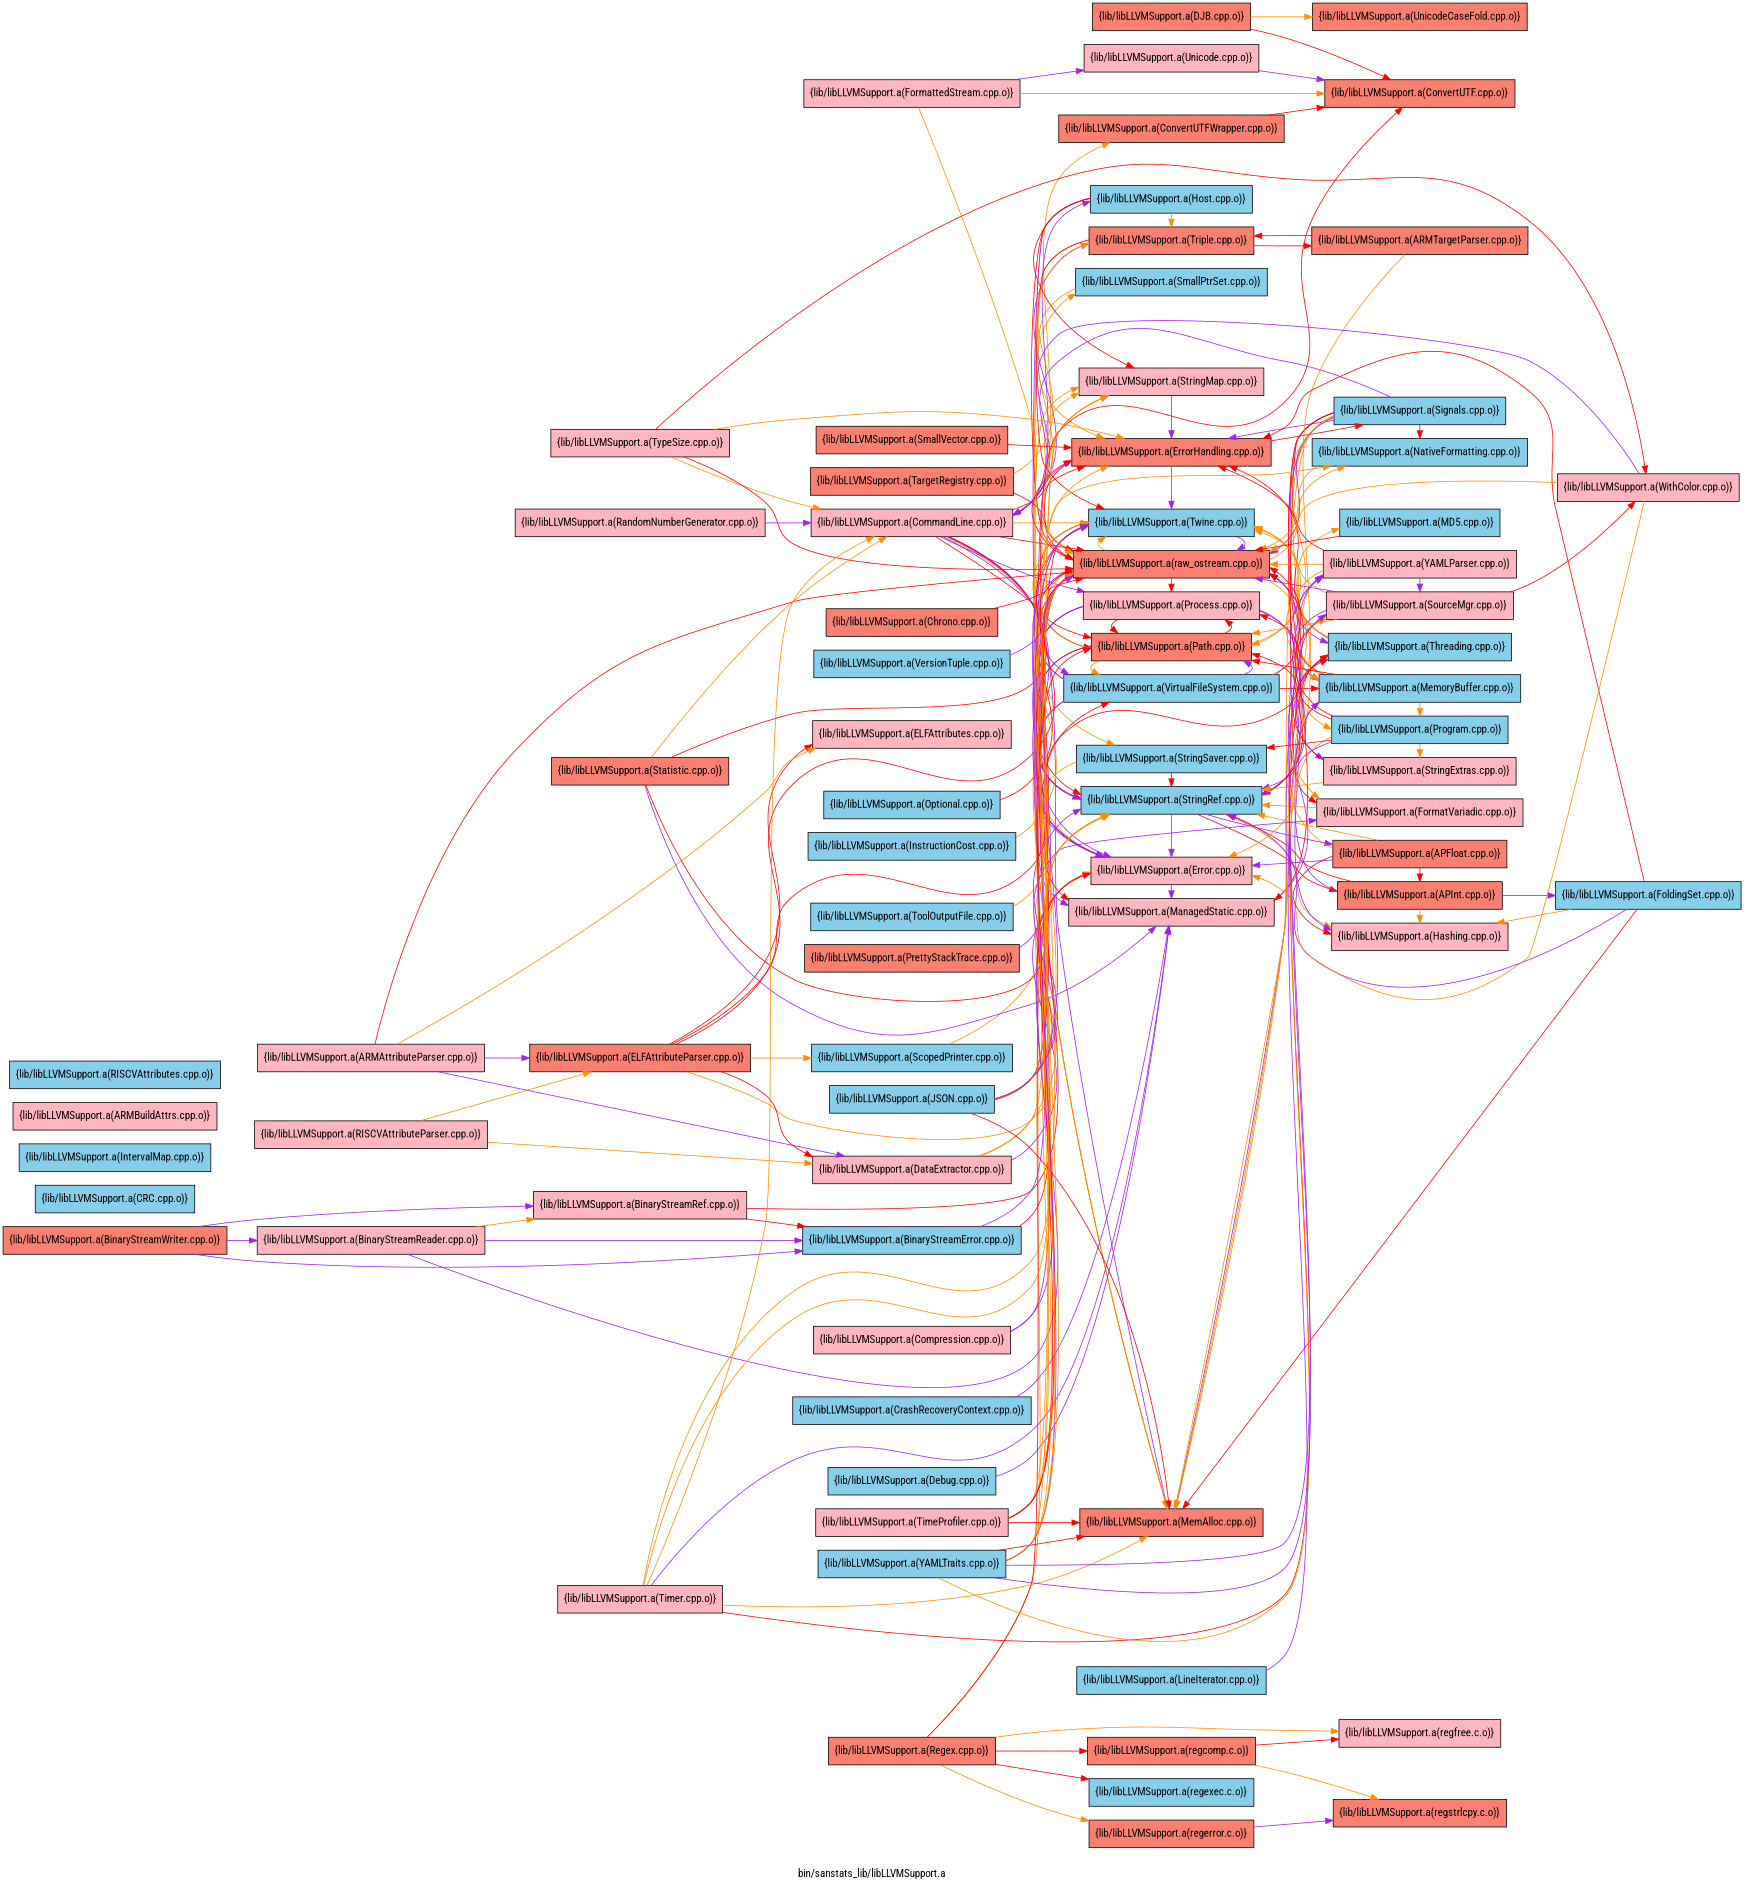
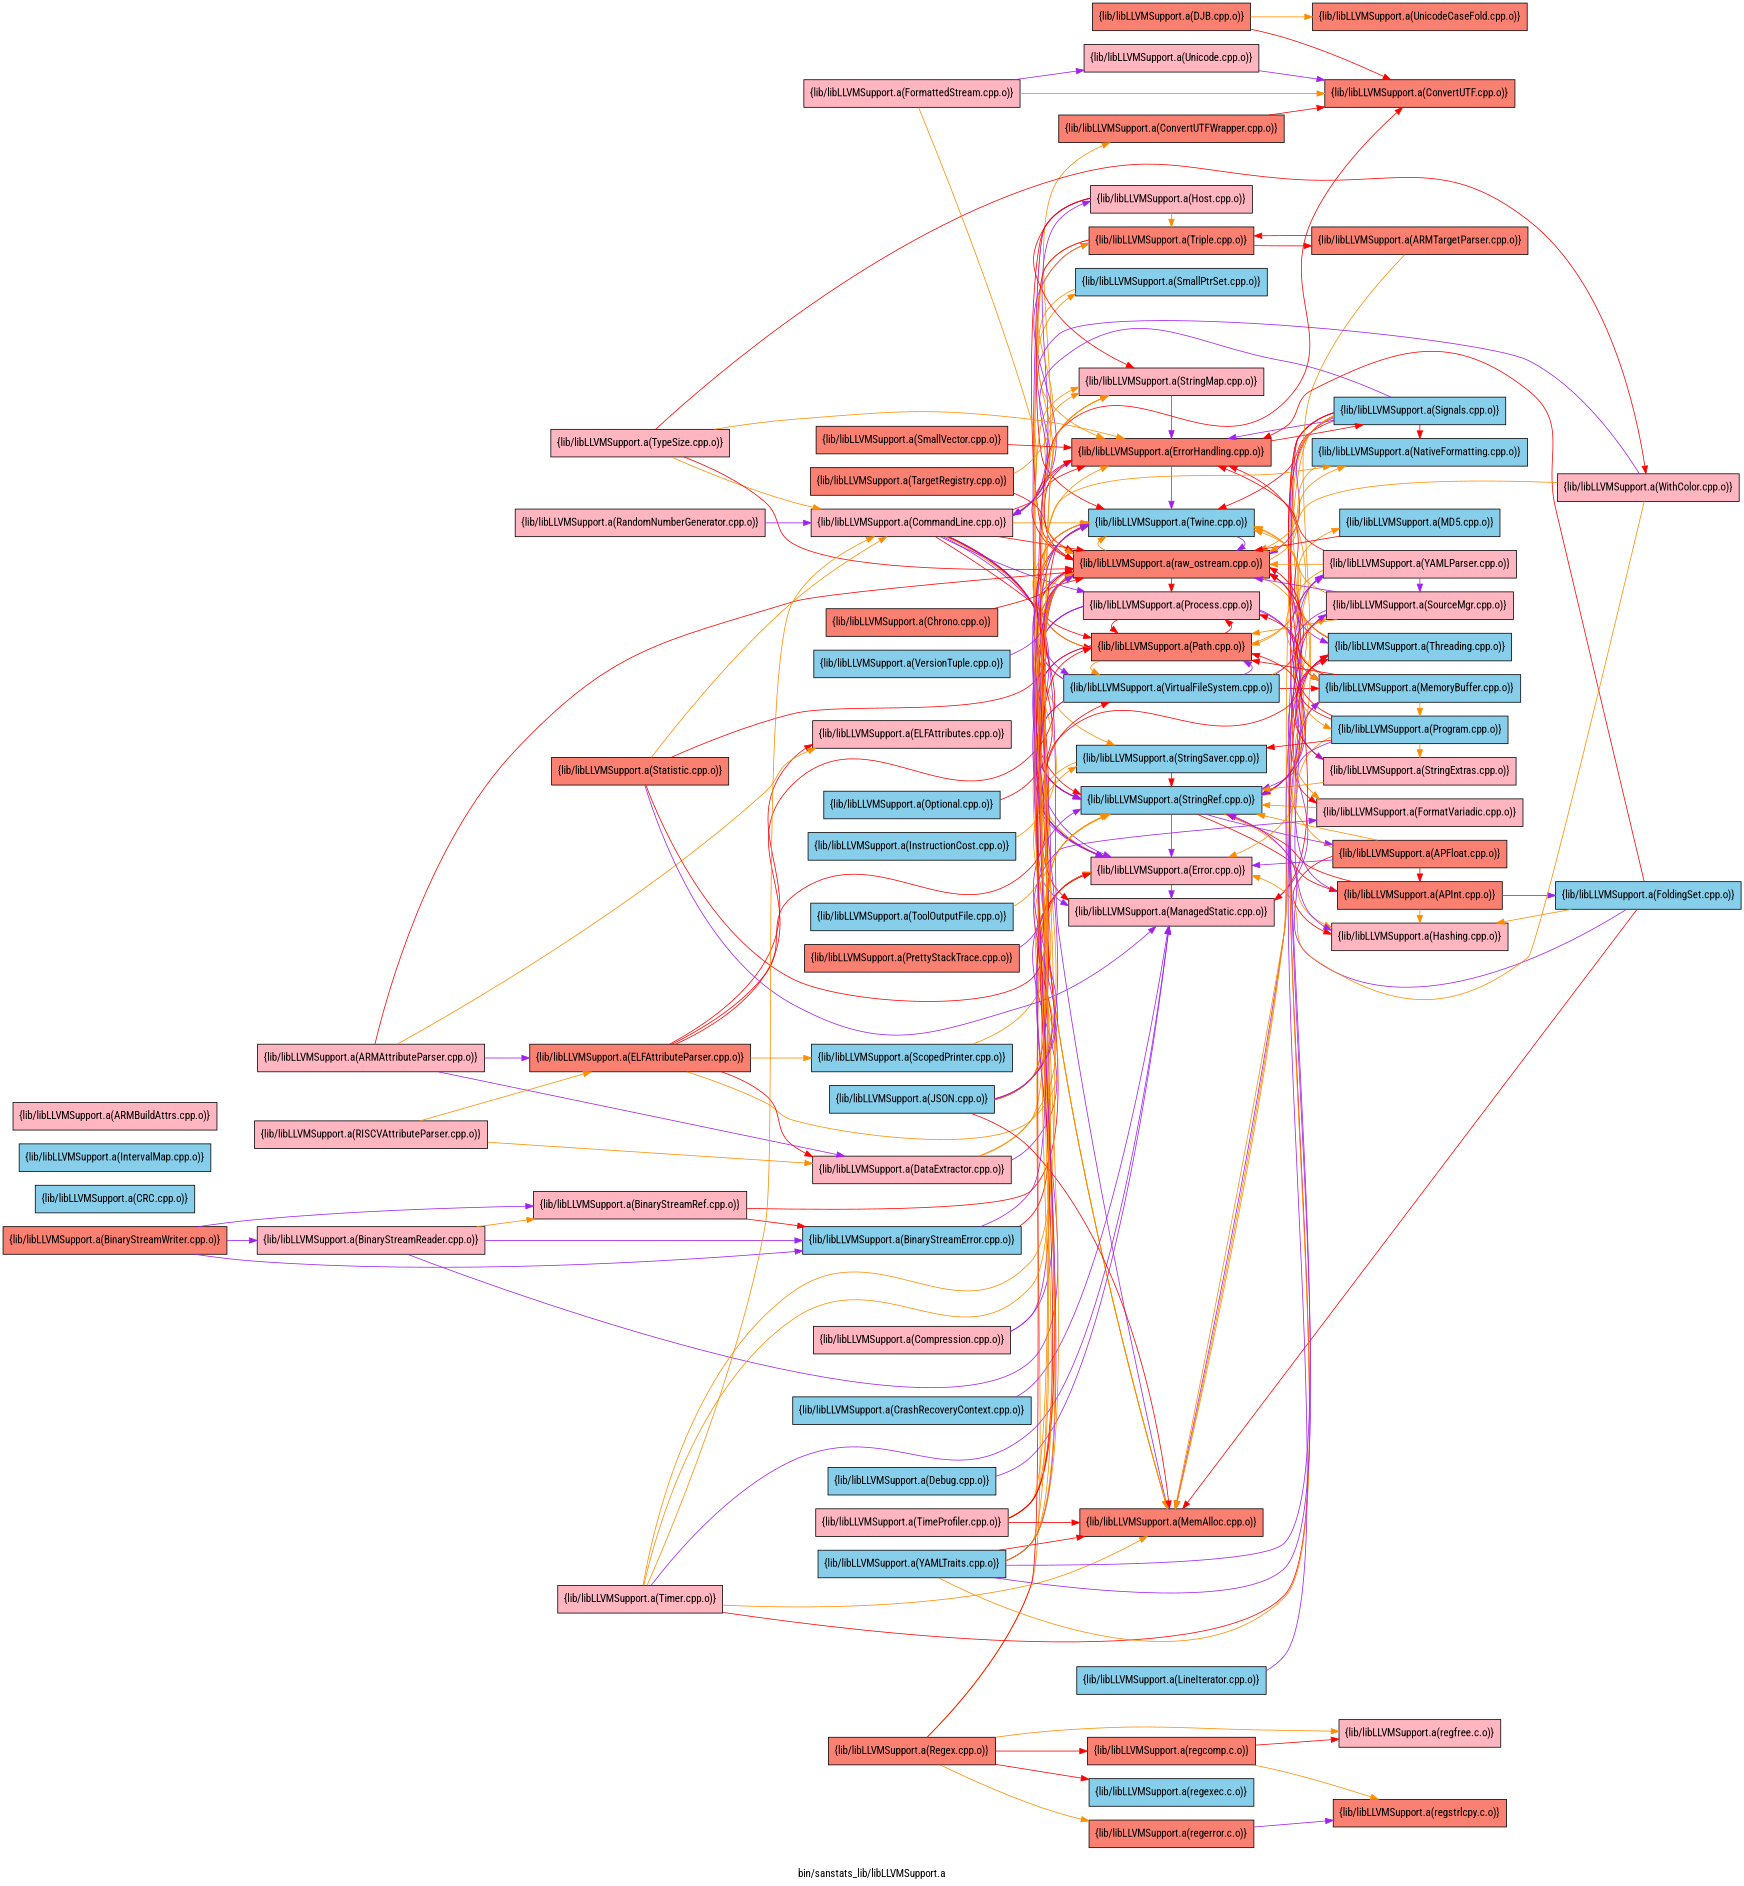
(1171, 199) -> (1171, 199)
none -> (1276, 479)
(1575, 556) -> none
(1043, 828) -> (1048, 919)
(115, 1075) -> none
